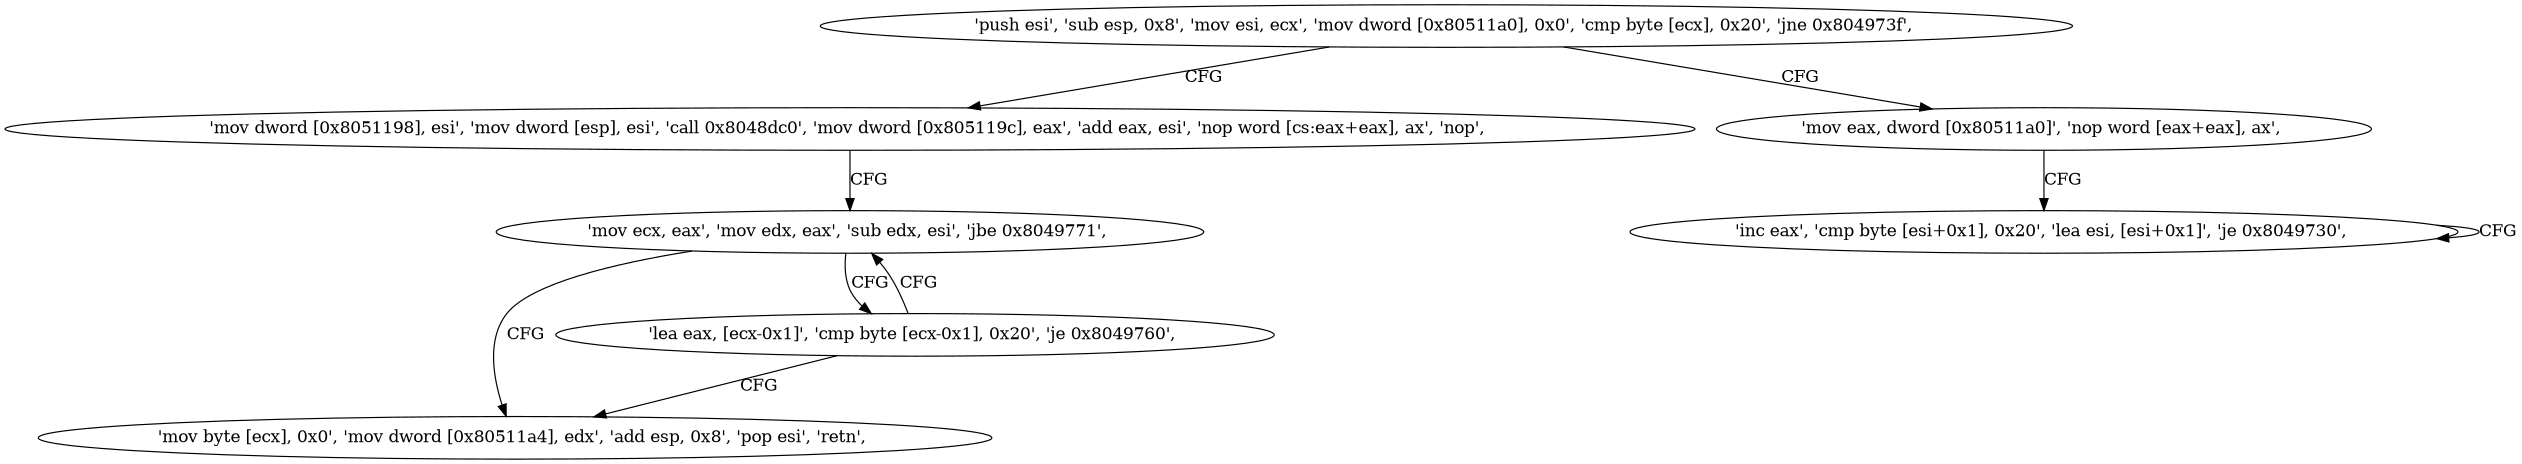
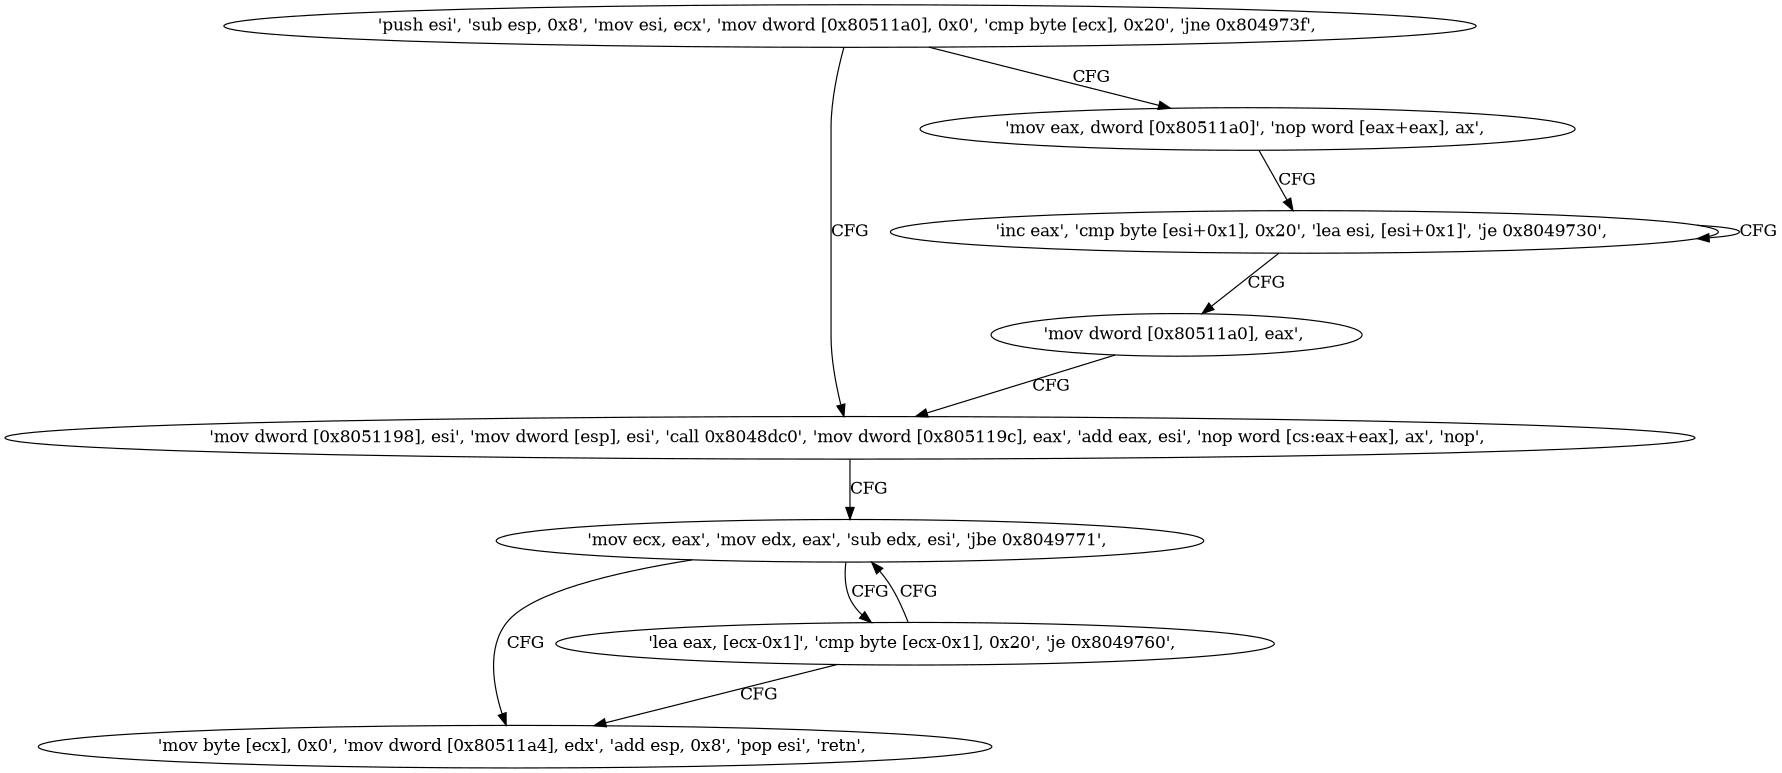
none -> (1177, 335)
